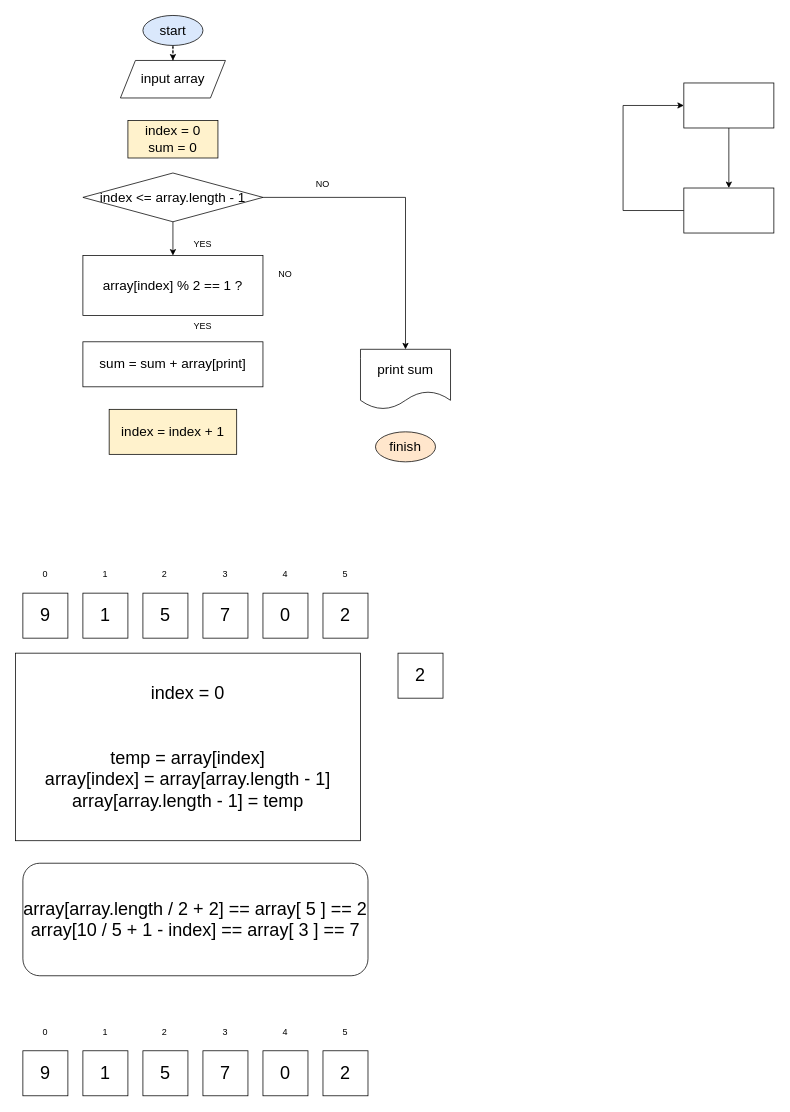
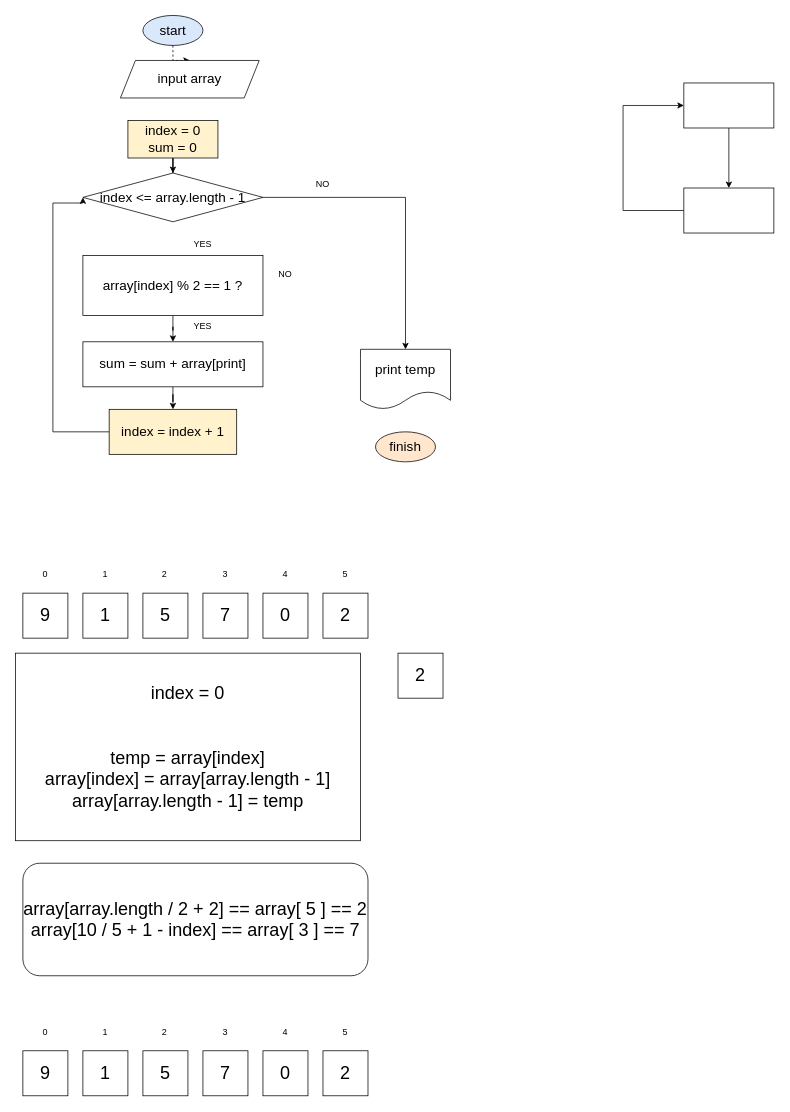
(173, 79) -> (190, 79)
none -> (173, 168)
(173, 249) -> none
none -> (173, 327)
(405, 370) -> (405, 370)
none -> (173, 398)
none -> (80, 432)
